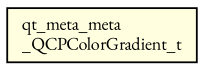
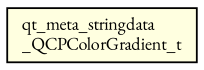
(102, 35) -> (102, 35)
